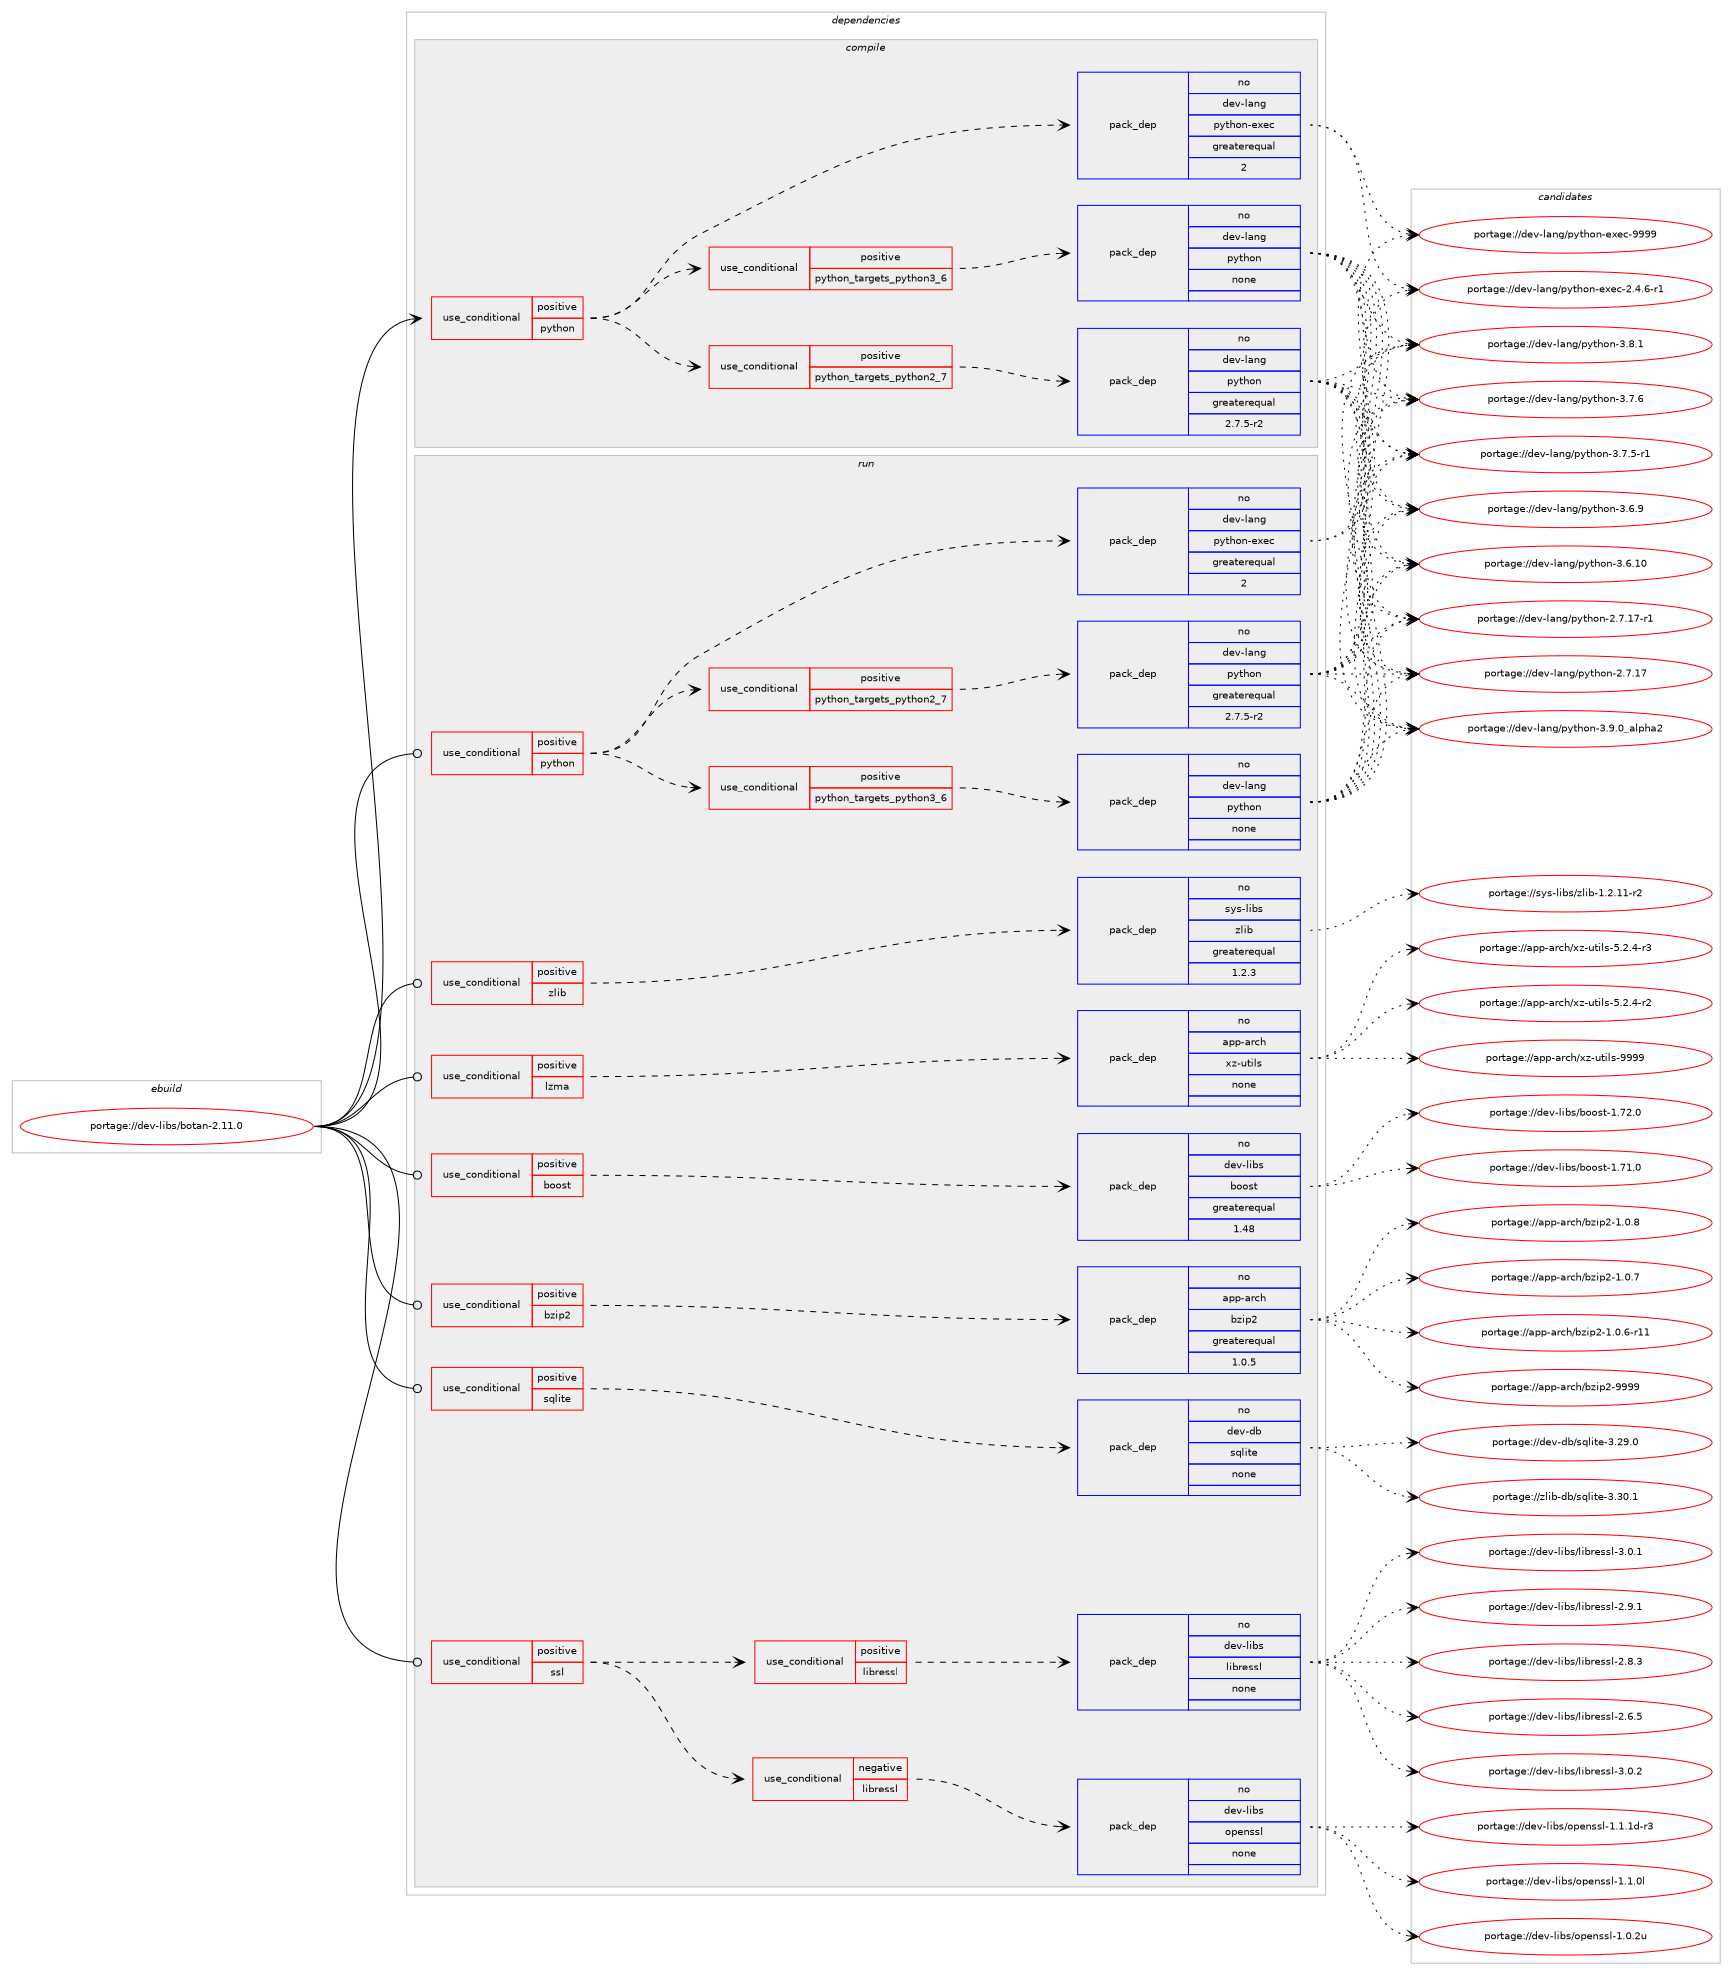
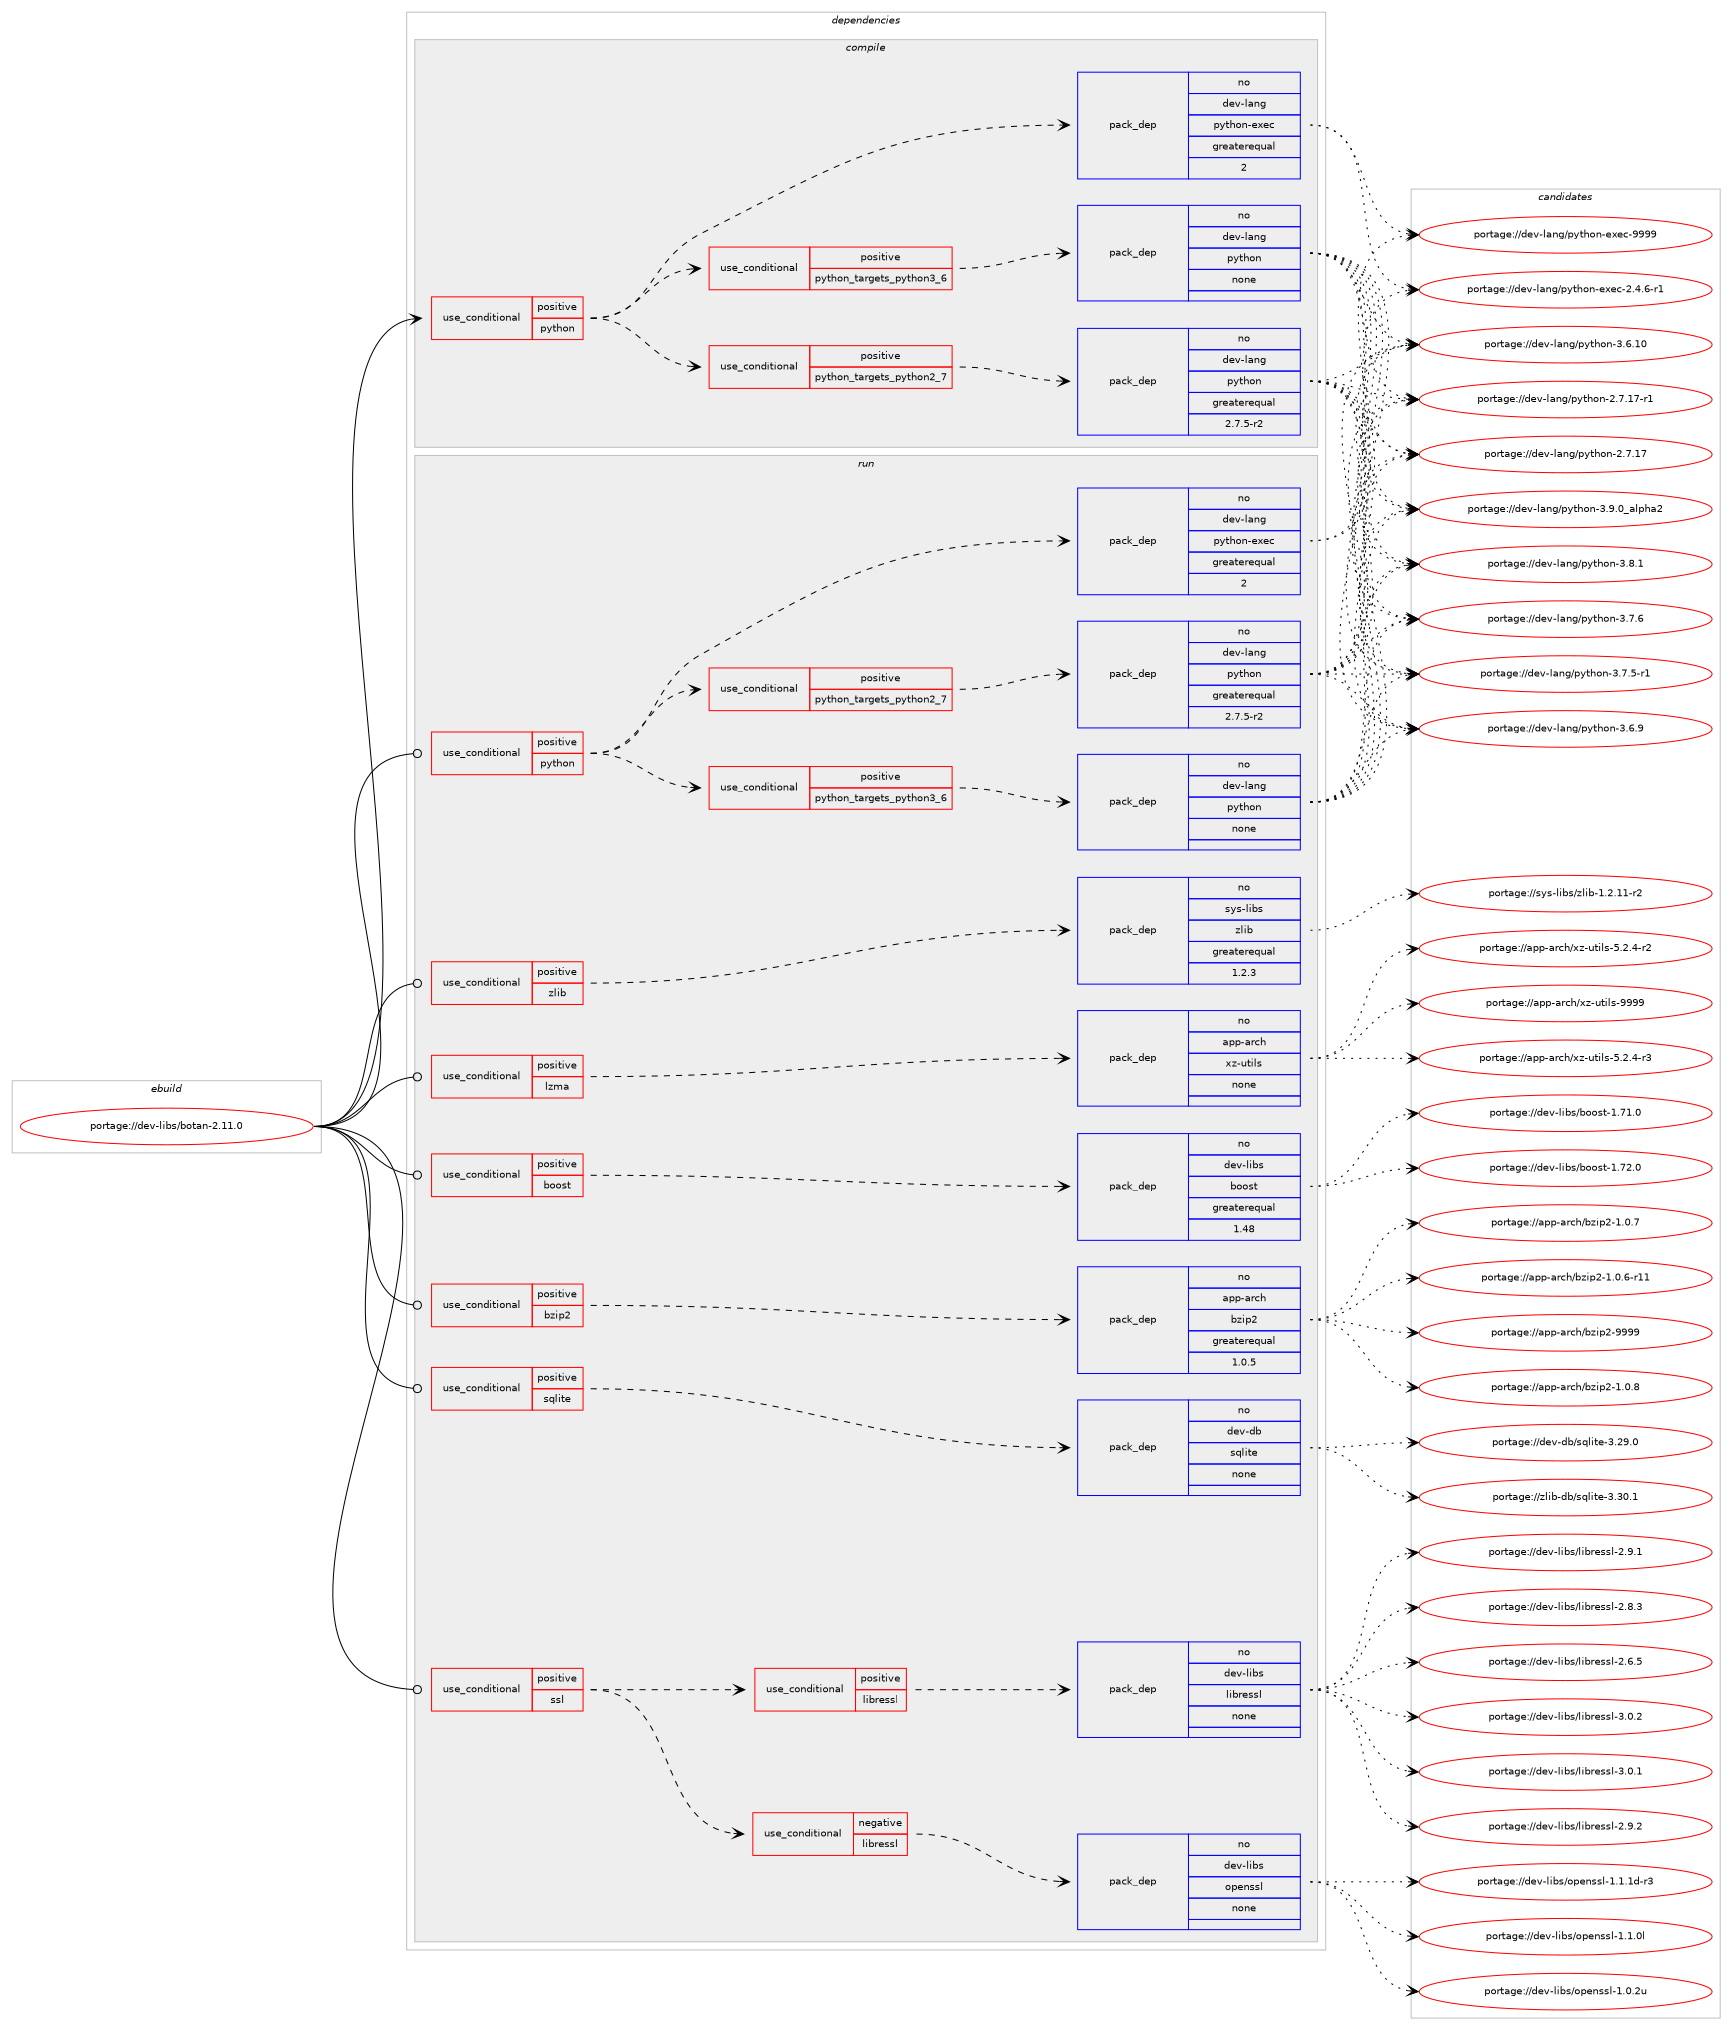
none -> (1566, 1827)
